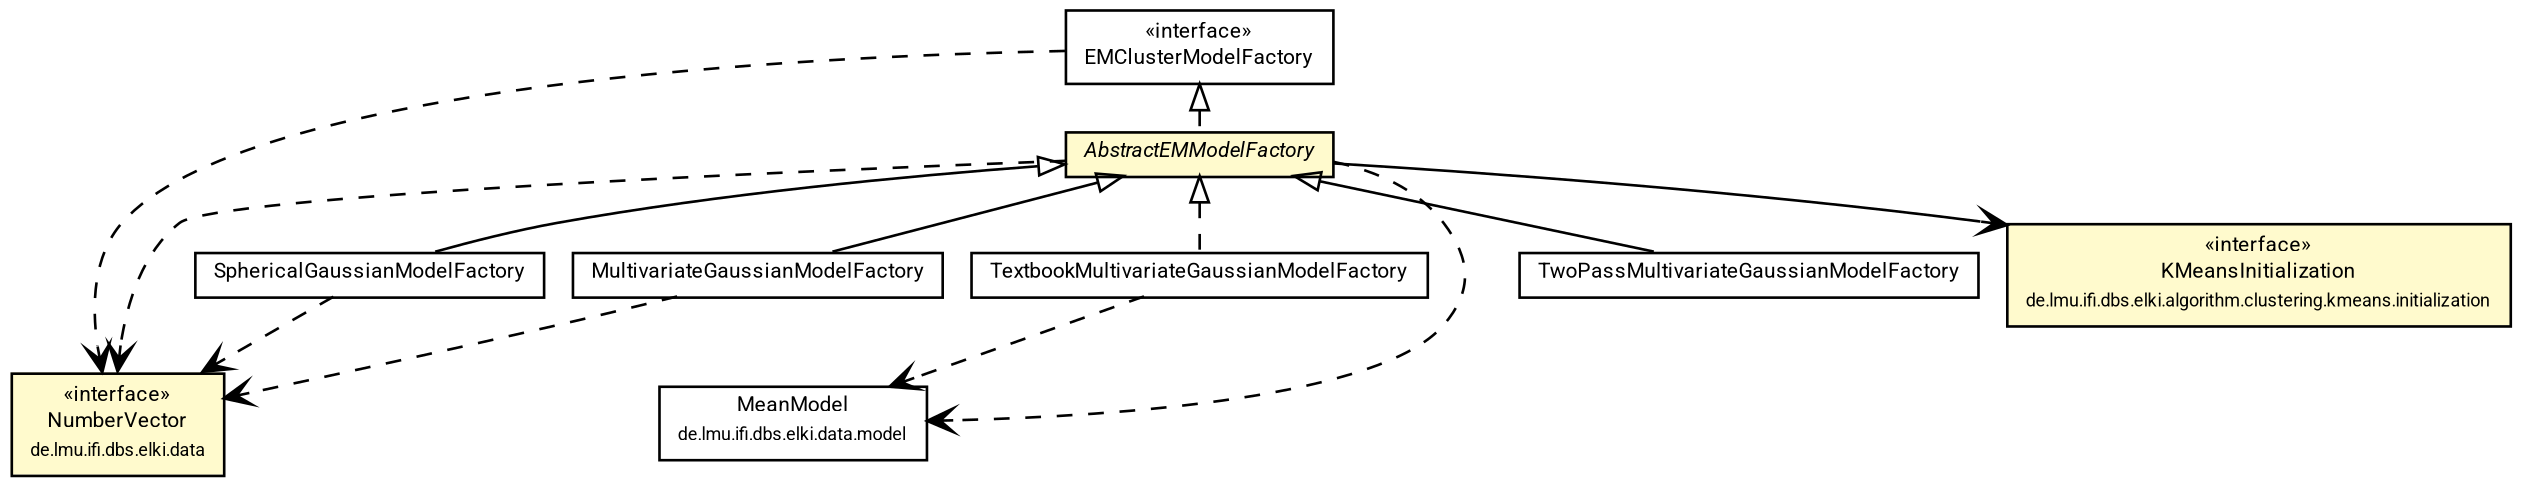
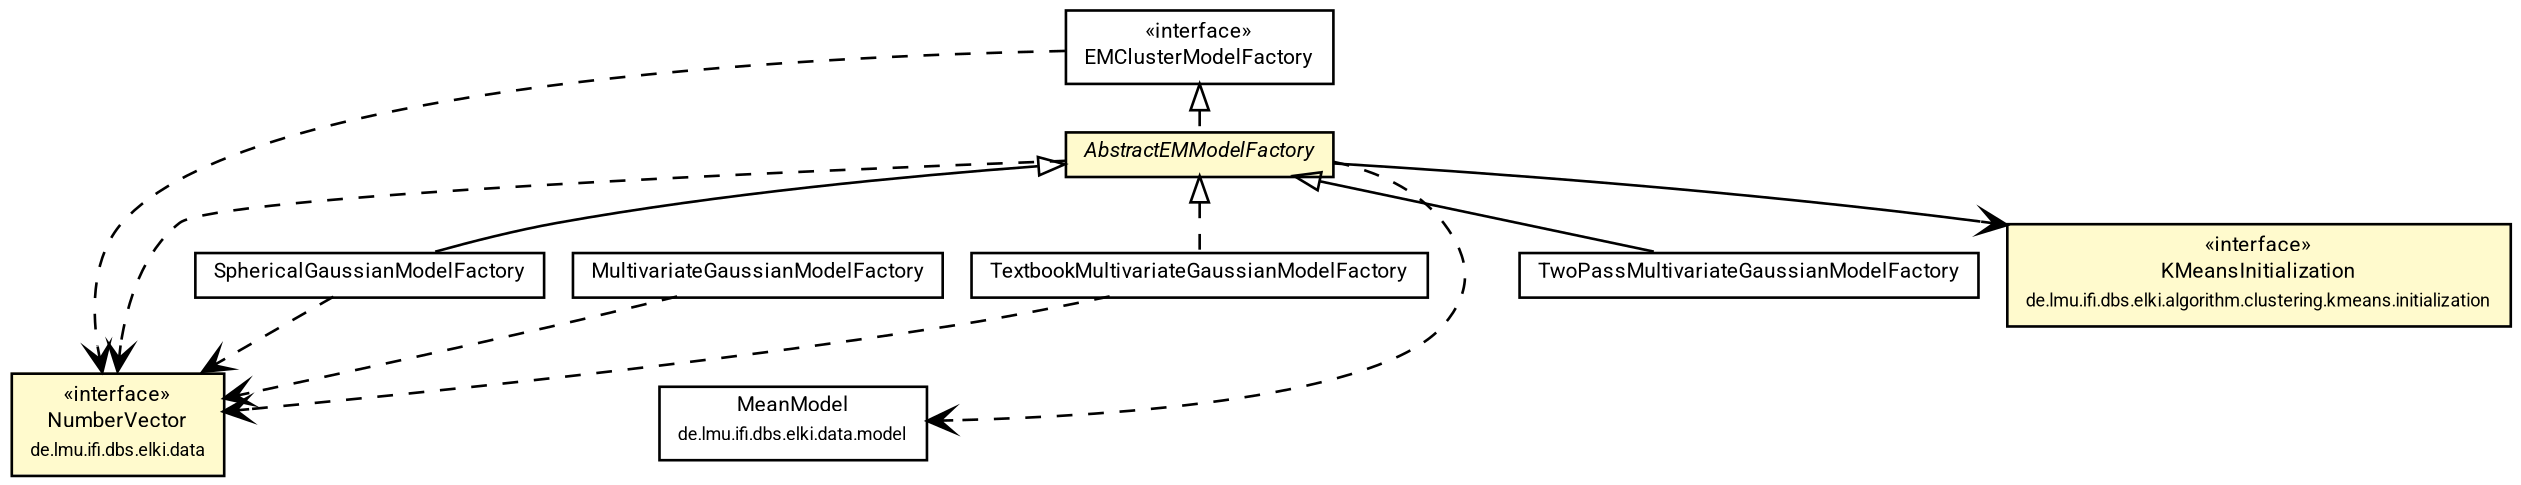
(965, 217) -> none
(1029, 337) -> (681, 363)
